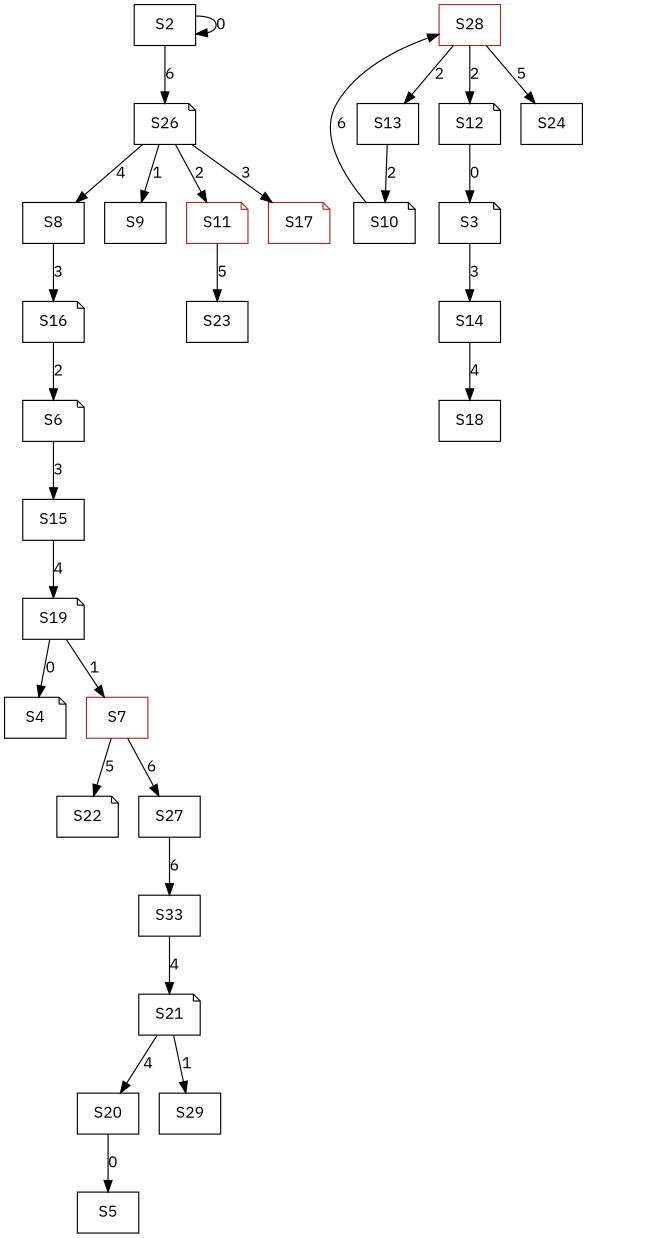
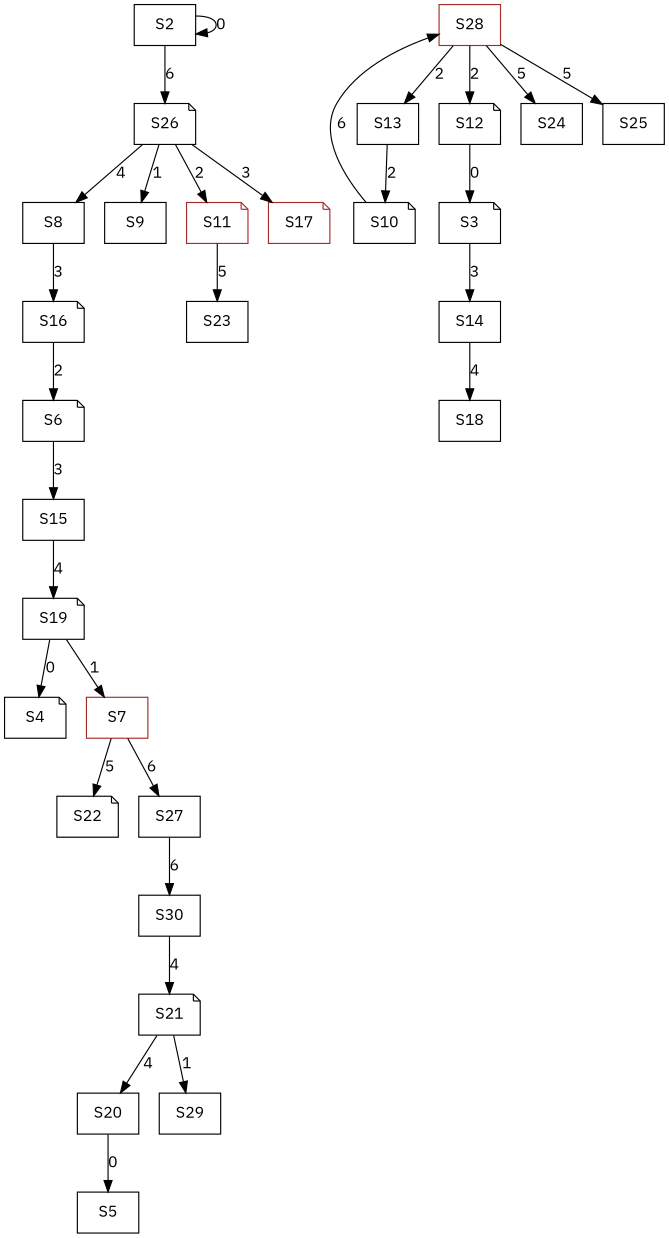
none -> (634, 124)
(169, 916) -> (169, 916)
